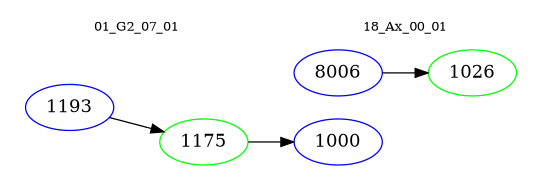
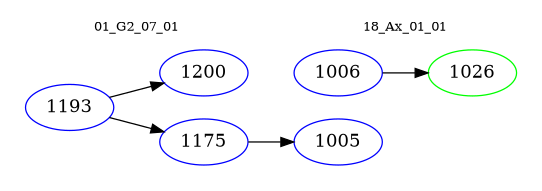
(405, 28) -> (405, 28)
none -> (204, 73)
(338, 73) -> (338, 73)
(204, 142) -> (204, 142)
(338, 142) -> (338, 142)
